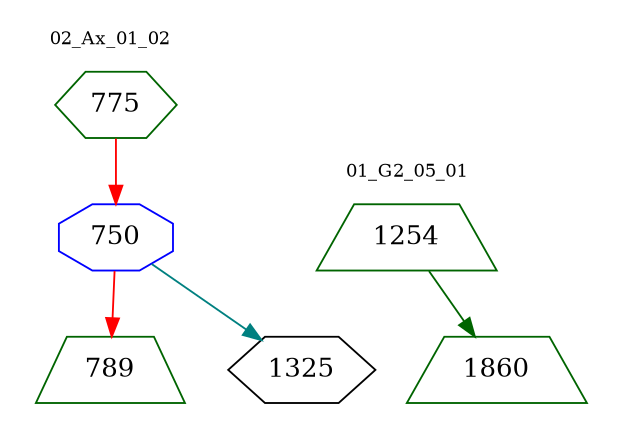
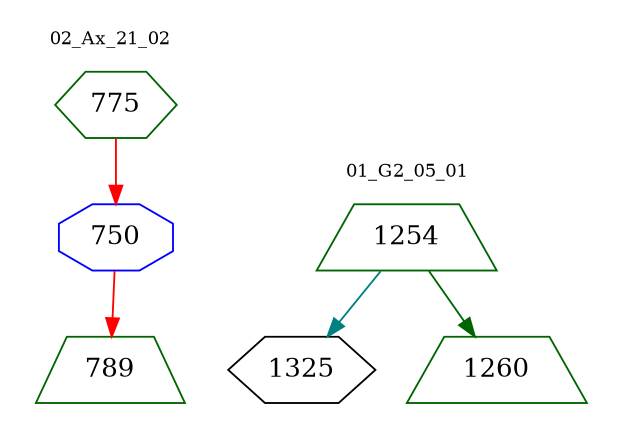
(110, 40) -> (110, 40)
(187, 289) -> (360, 297)
(497, 370) -> (497, 370)
